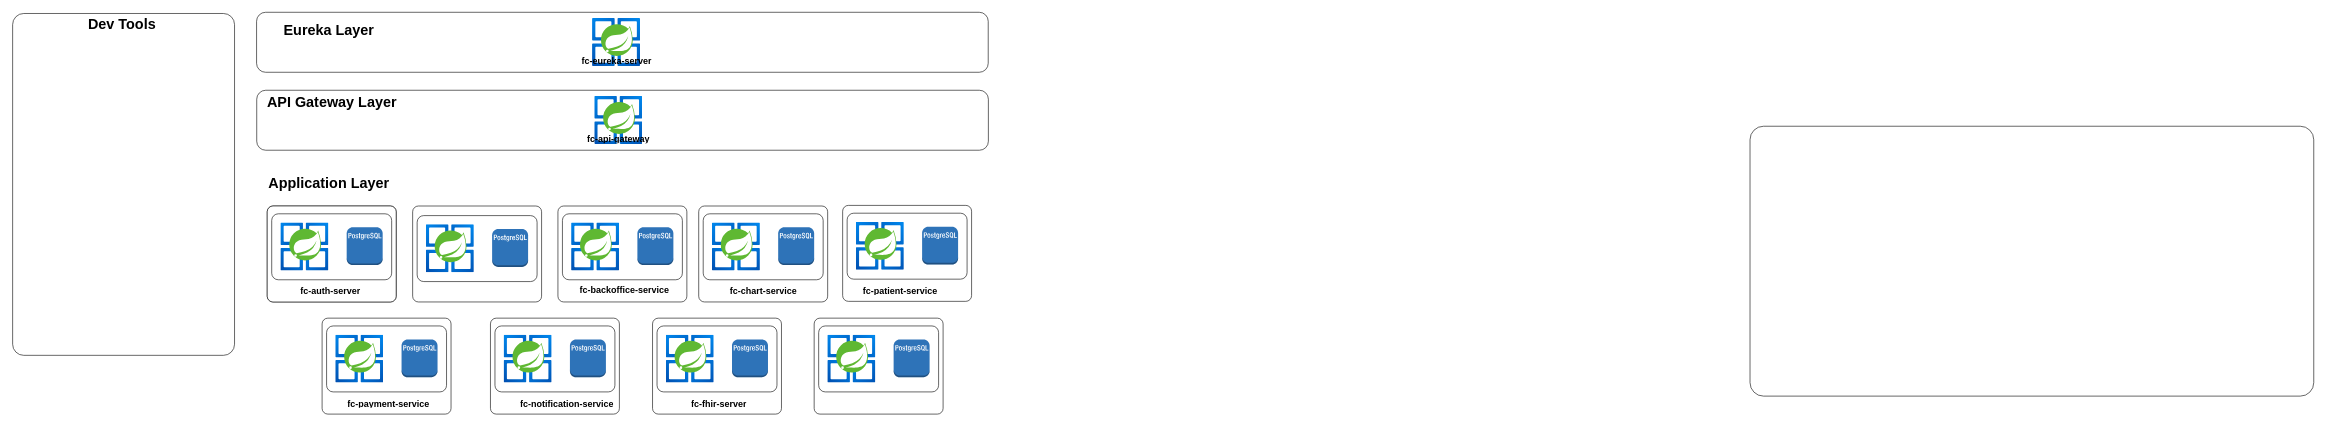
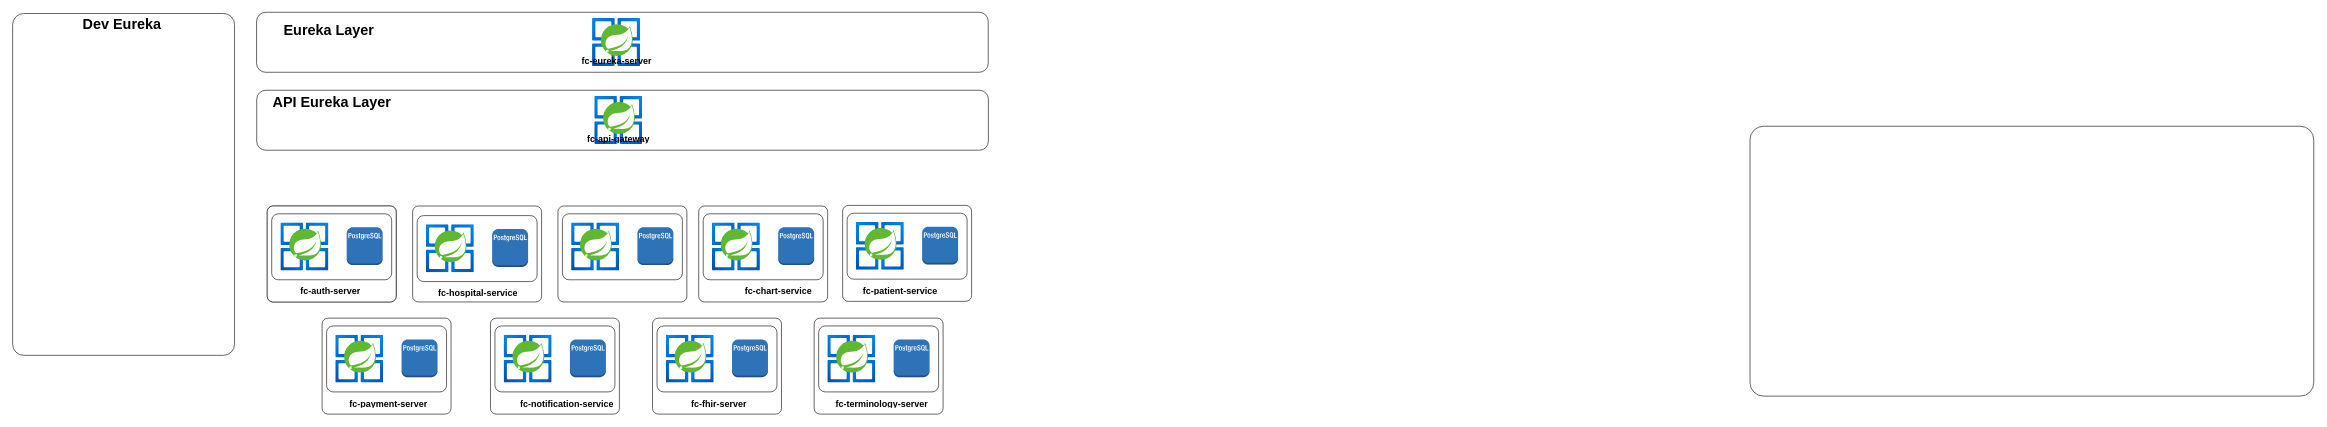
(122, 24) -> (122, 24)
(332, 102) -> (332, 102)
(329, 184) -> none
(625, 289) -> none
(763, 291) -> (778, 291)
none -> (477, 293)
(389, 403) -> (389, 403)
none -> (882, 403)
